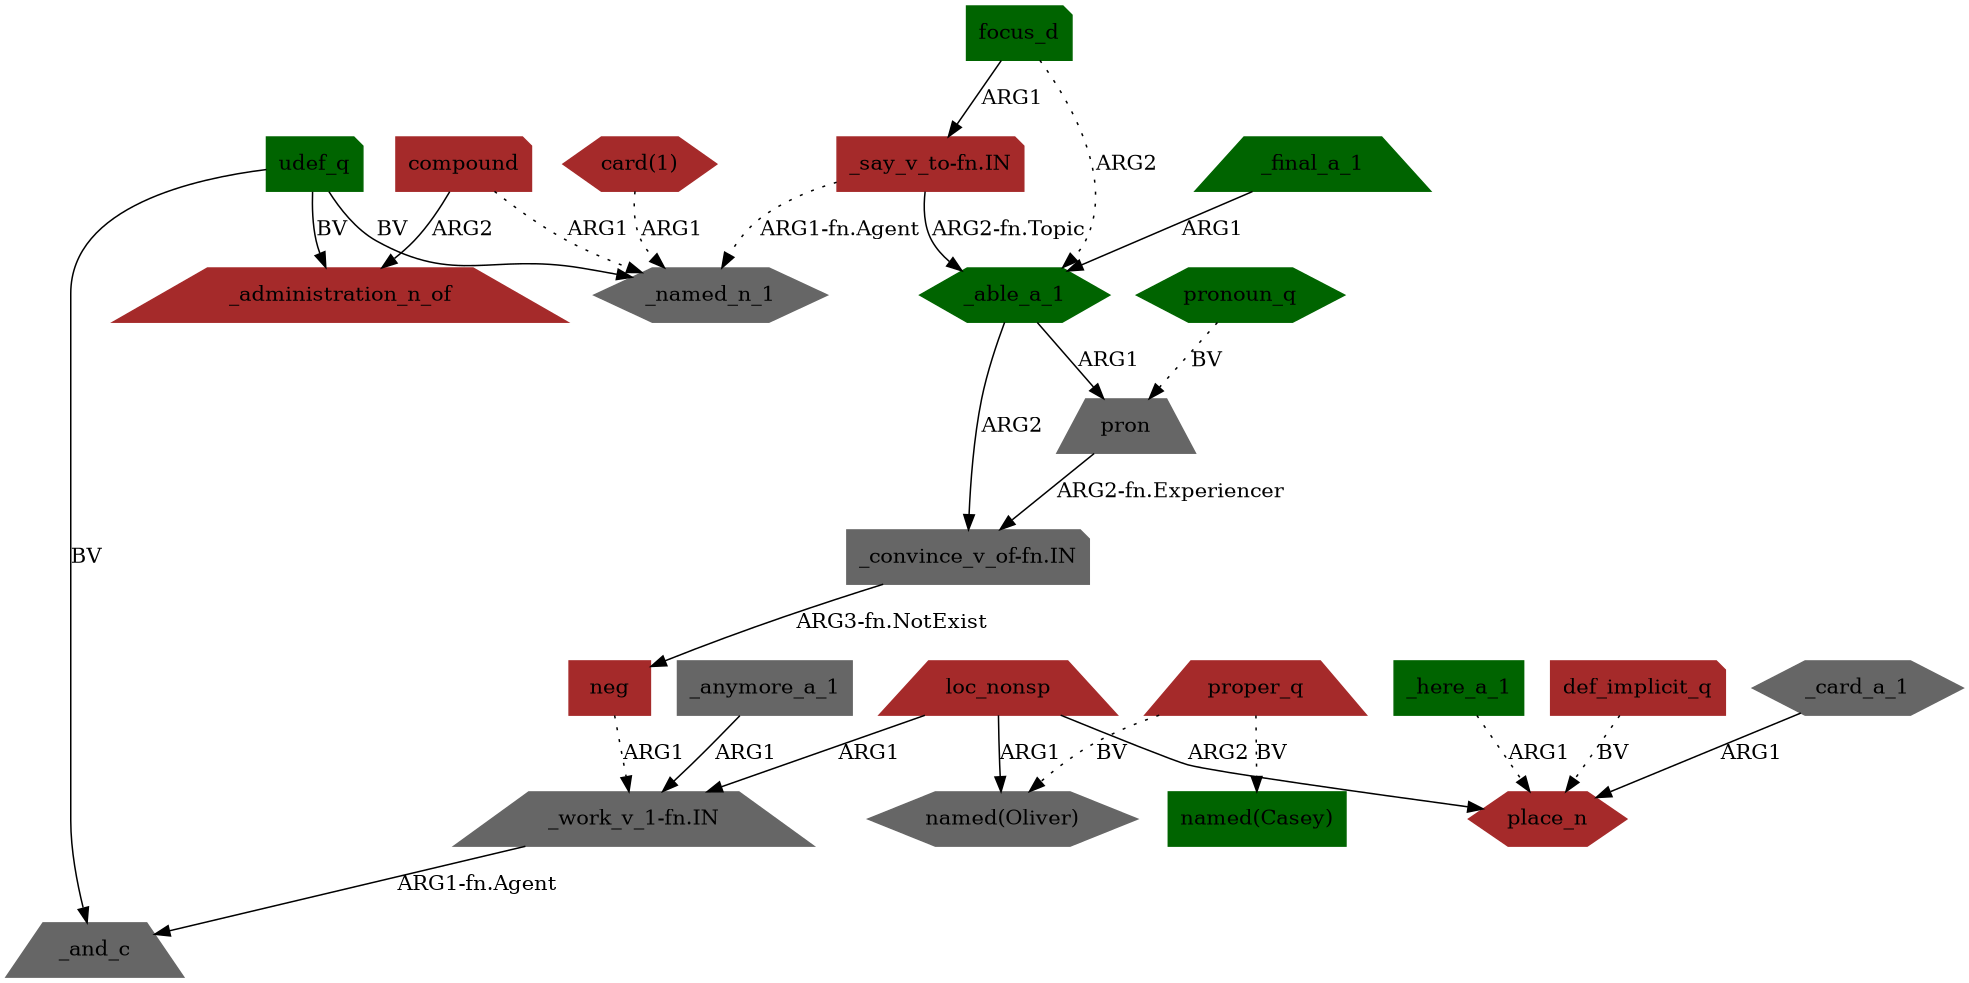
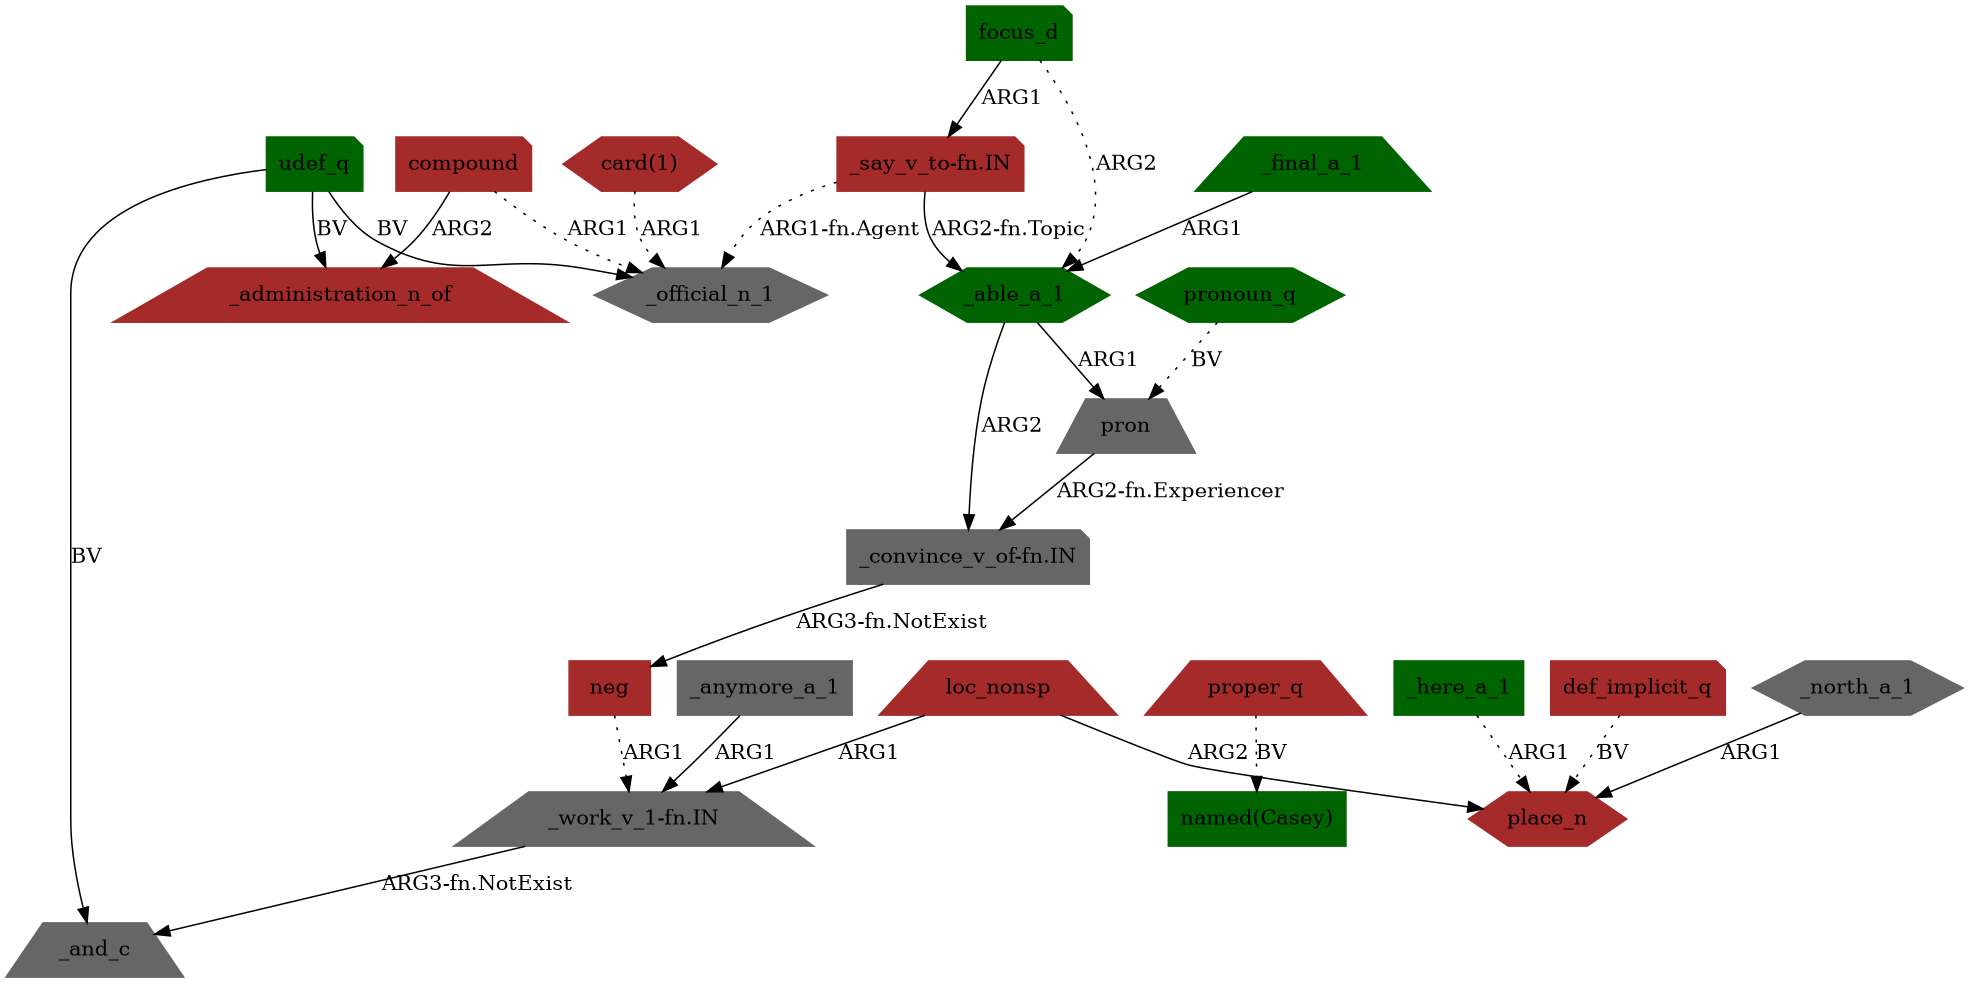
(711, 295) -> (711, 295)
(1858, 688) -> (1858, 688)
(1003, 819) -> none
(477, 885) -> (477, 885)
